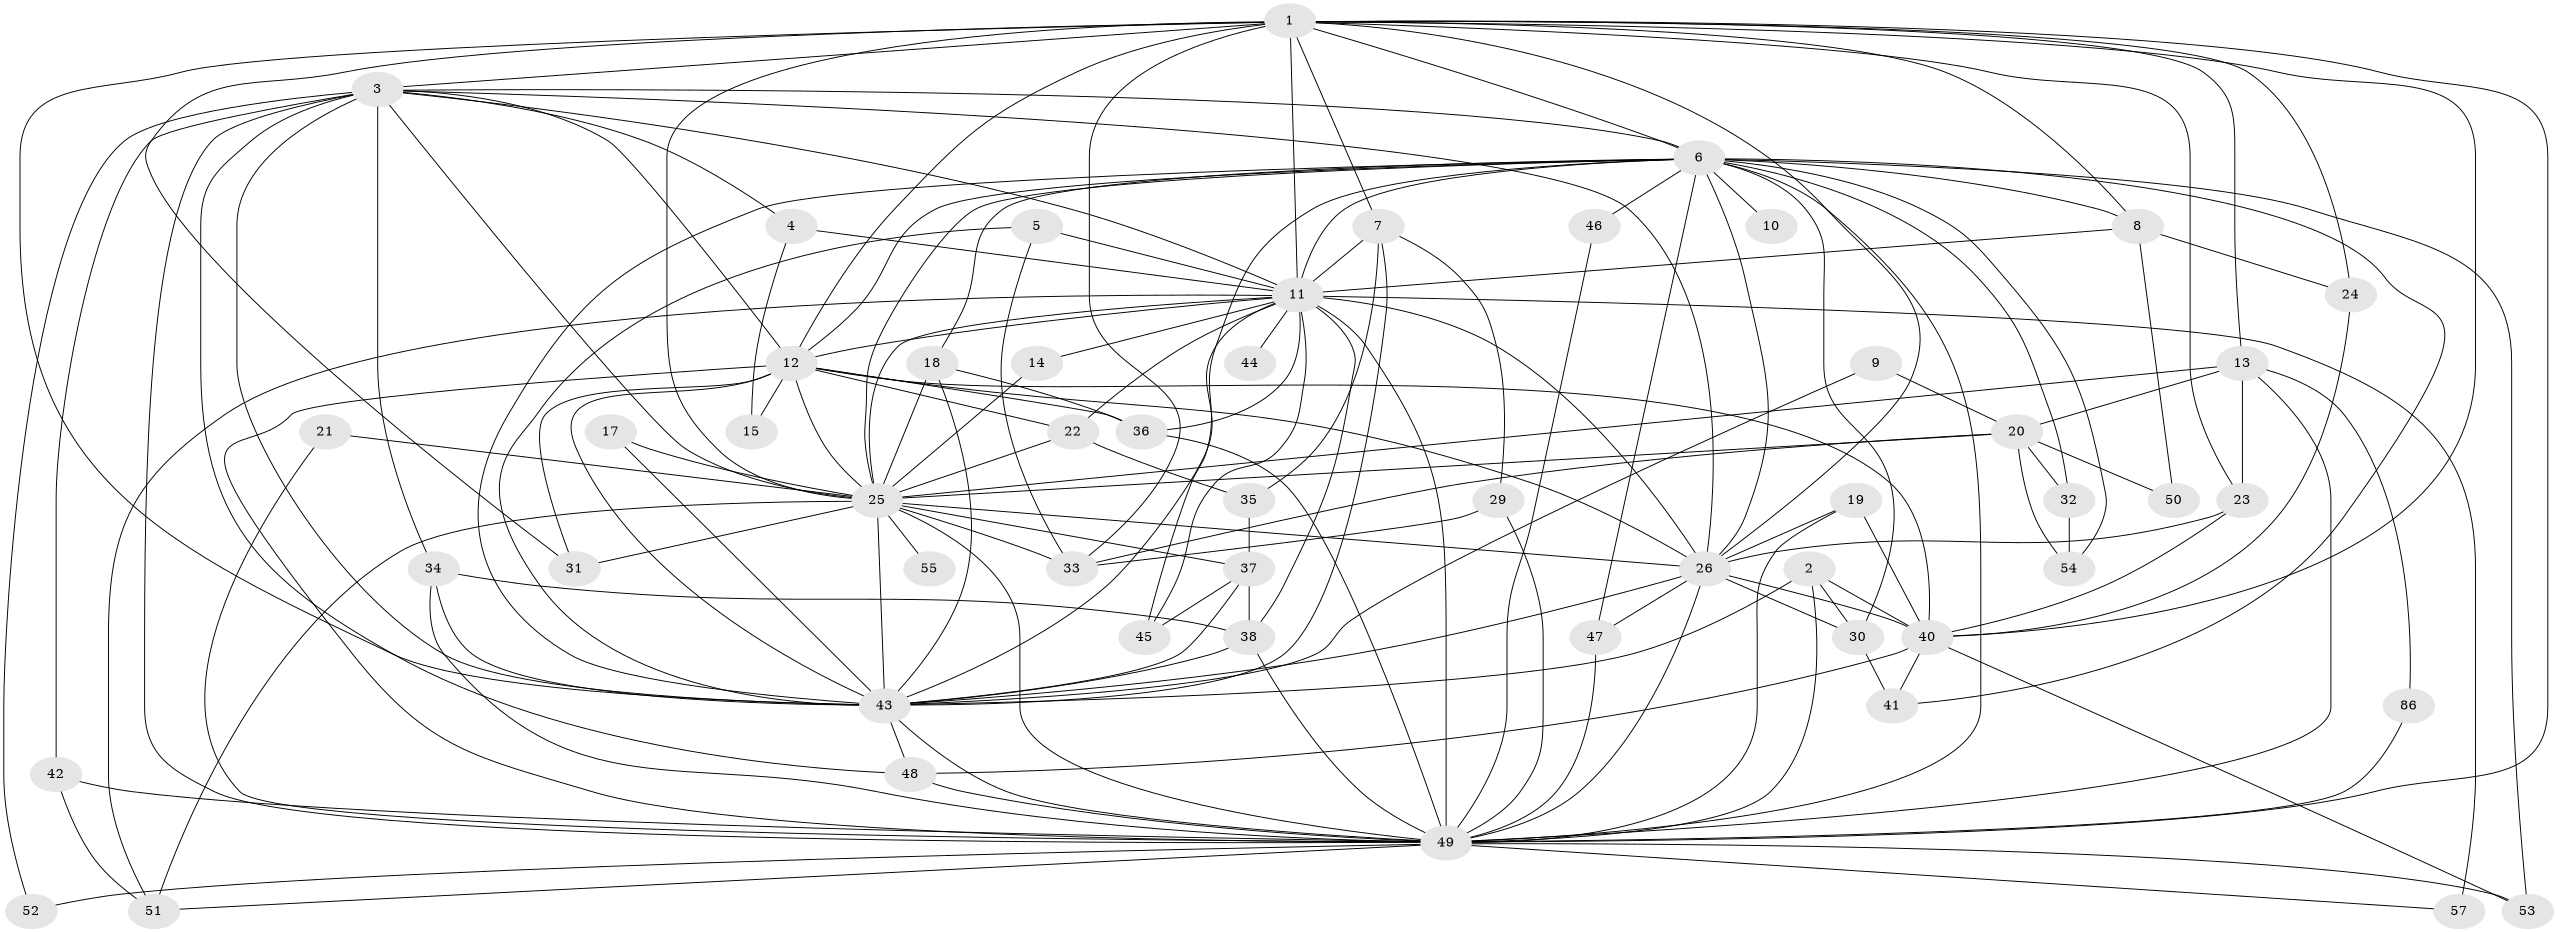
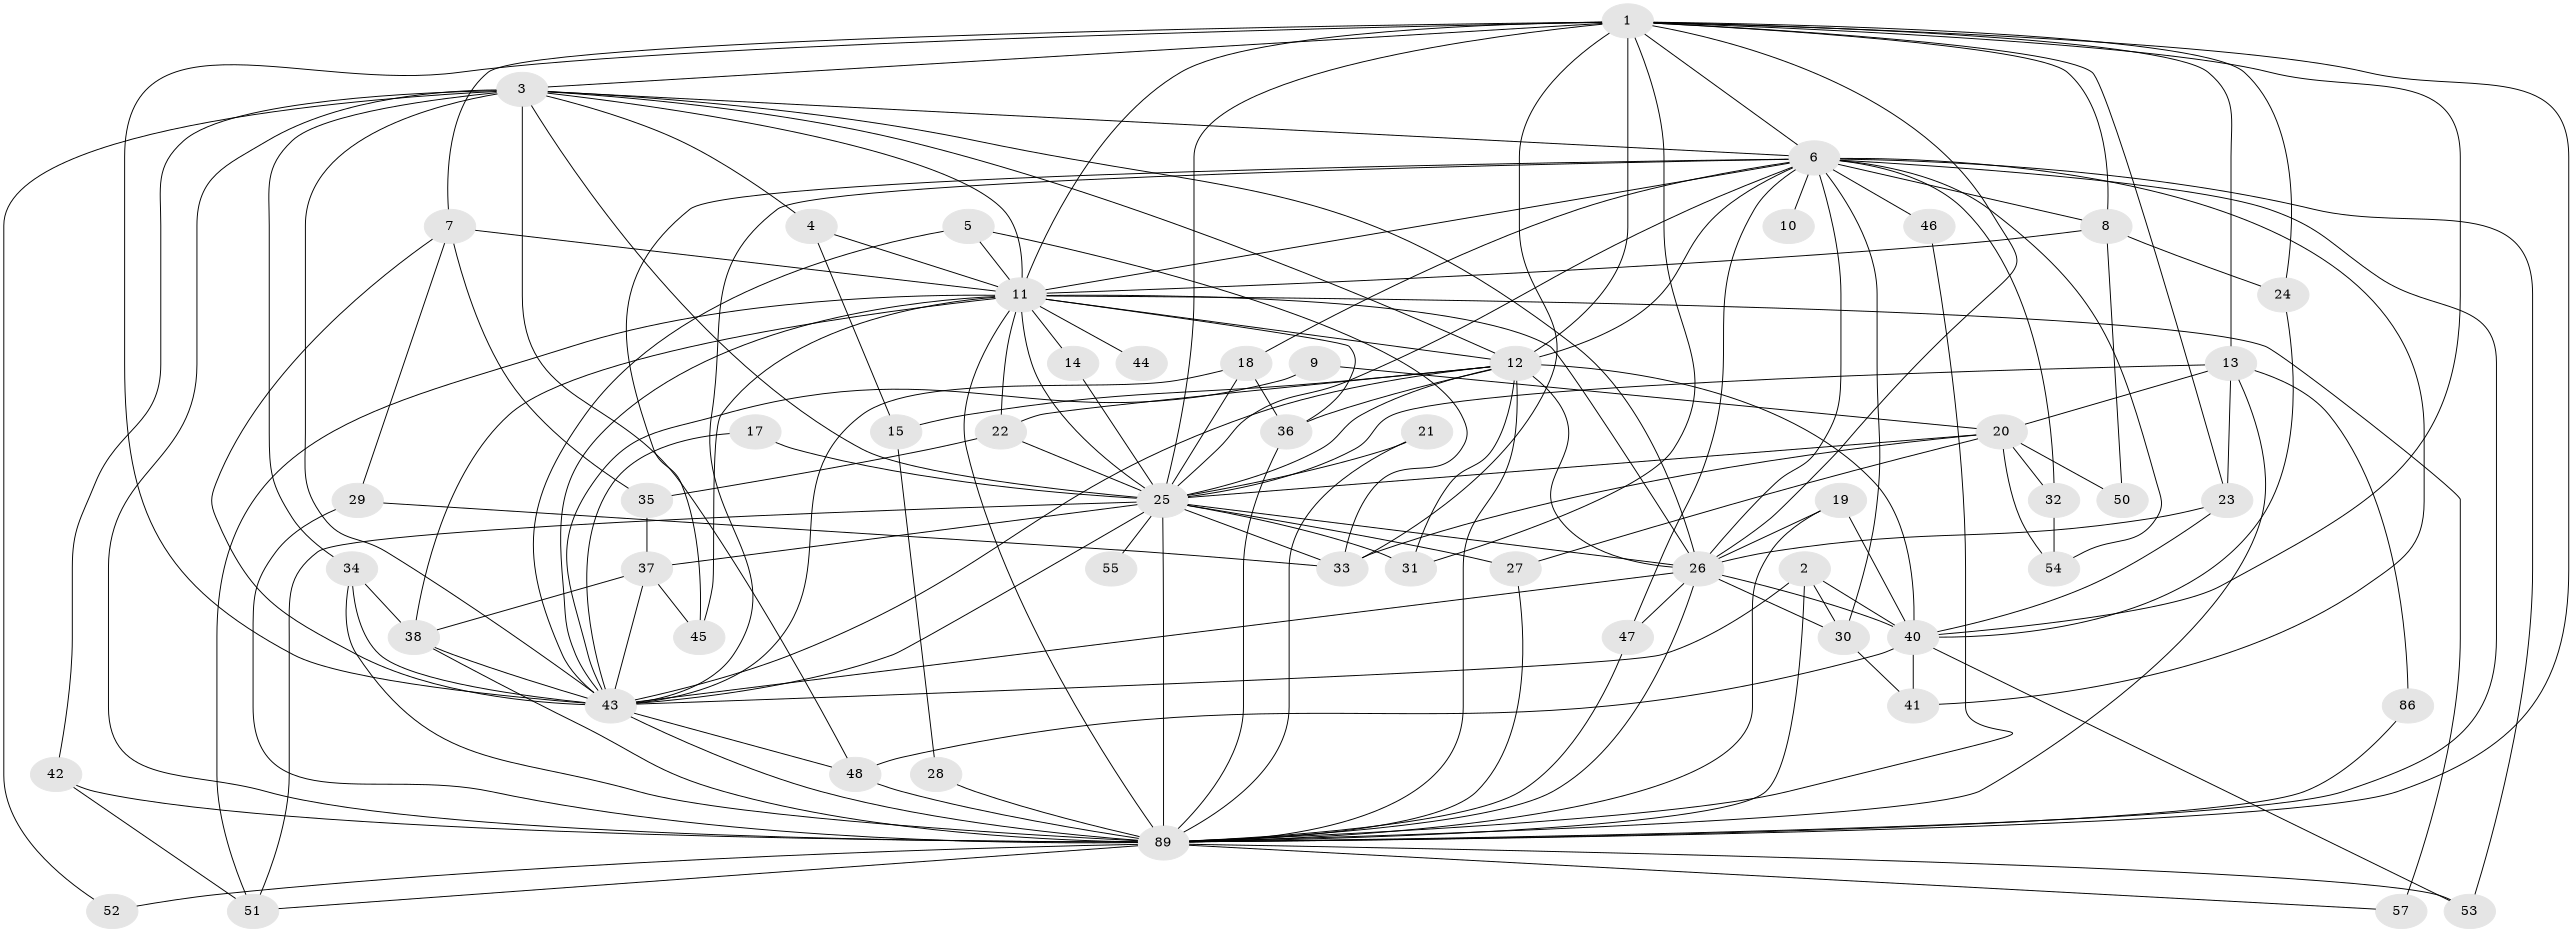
none -> (1516, 569)
none -> (936, 774)
(1446, 843) -> (1164, 843)
